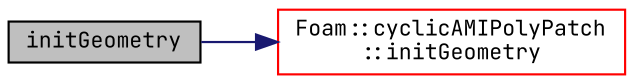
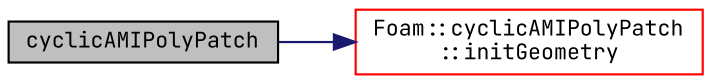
(105, 42) -> (143, 42)
